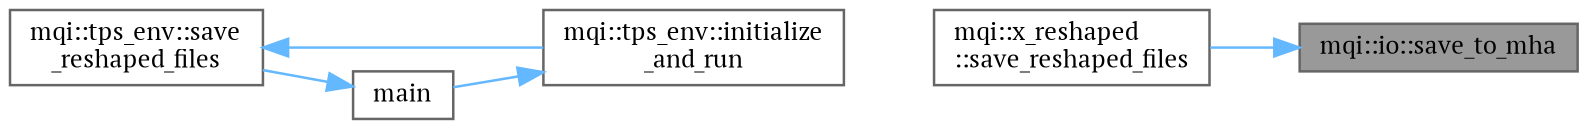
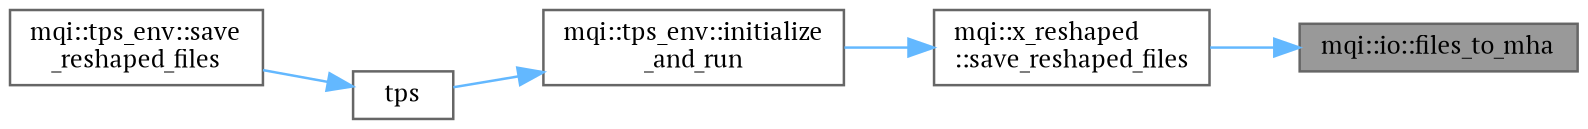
(416, 48) -> (876, 48)
(1439, 48) -> (1439, 48)
(403, 95) -> (403, 95)
